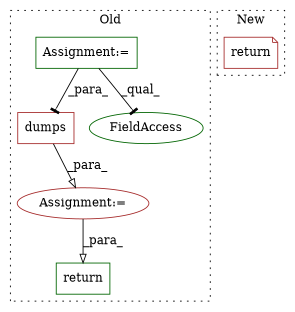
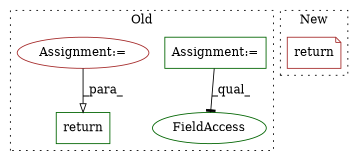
(46, 128) -> none
